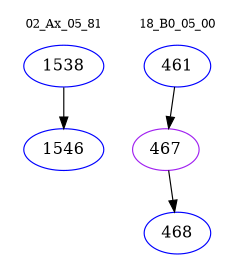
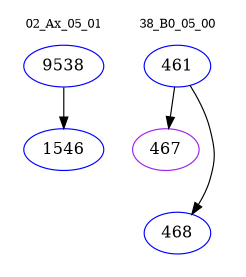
(64, 25) -> (64, 25)
(177, 25) -> (177, 25)
(64, 66) -> (64, 66)
(171, 185) -> (213, 144)
